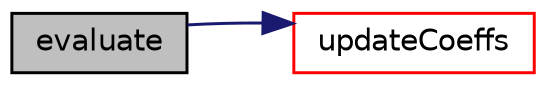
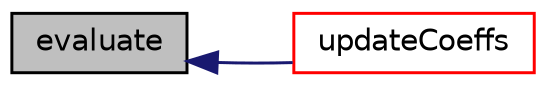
(225, 23) -> (255, 63)
